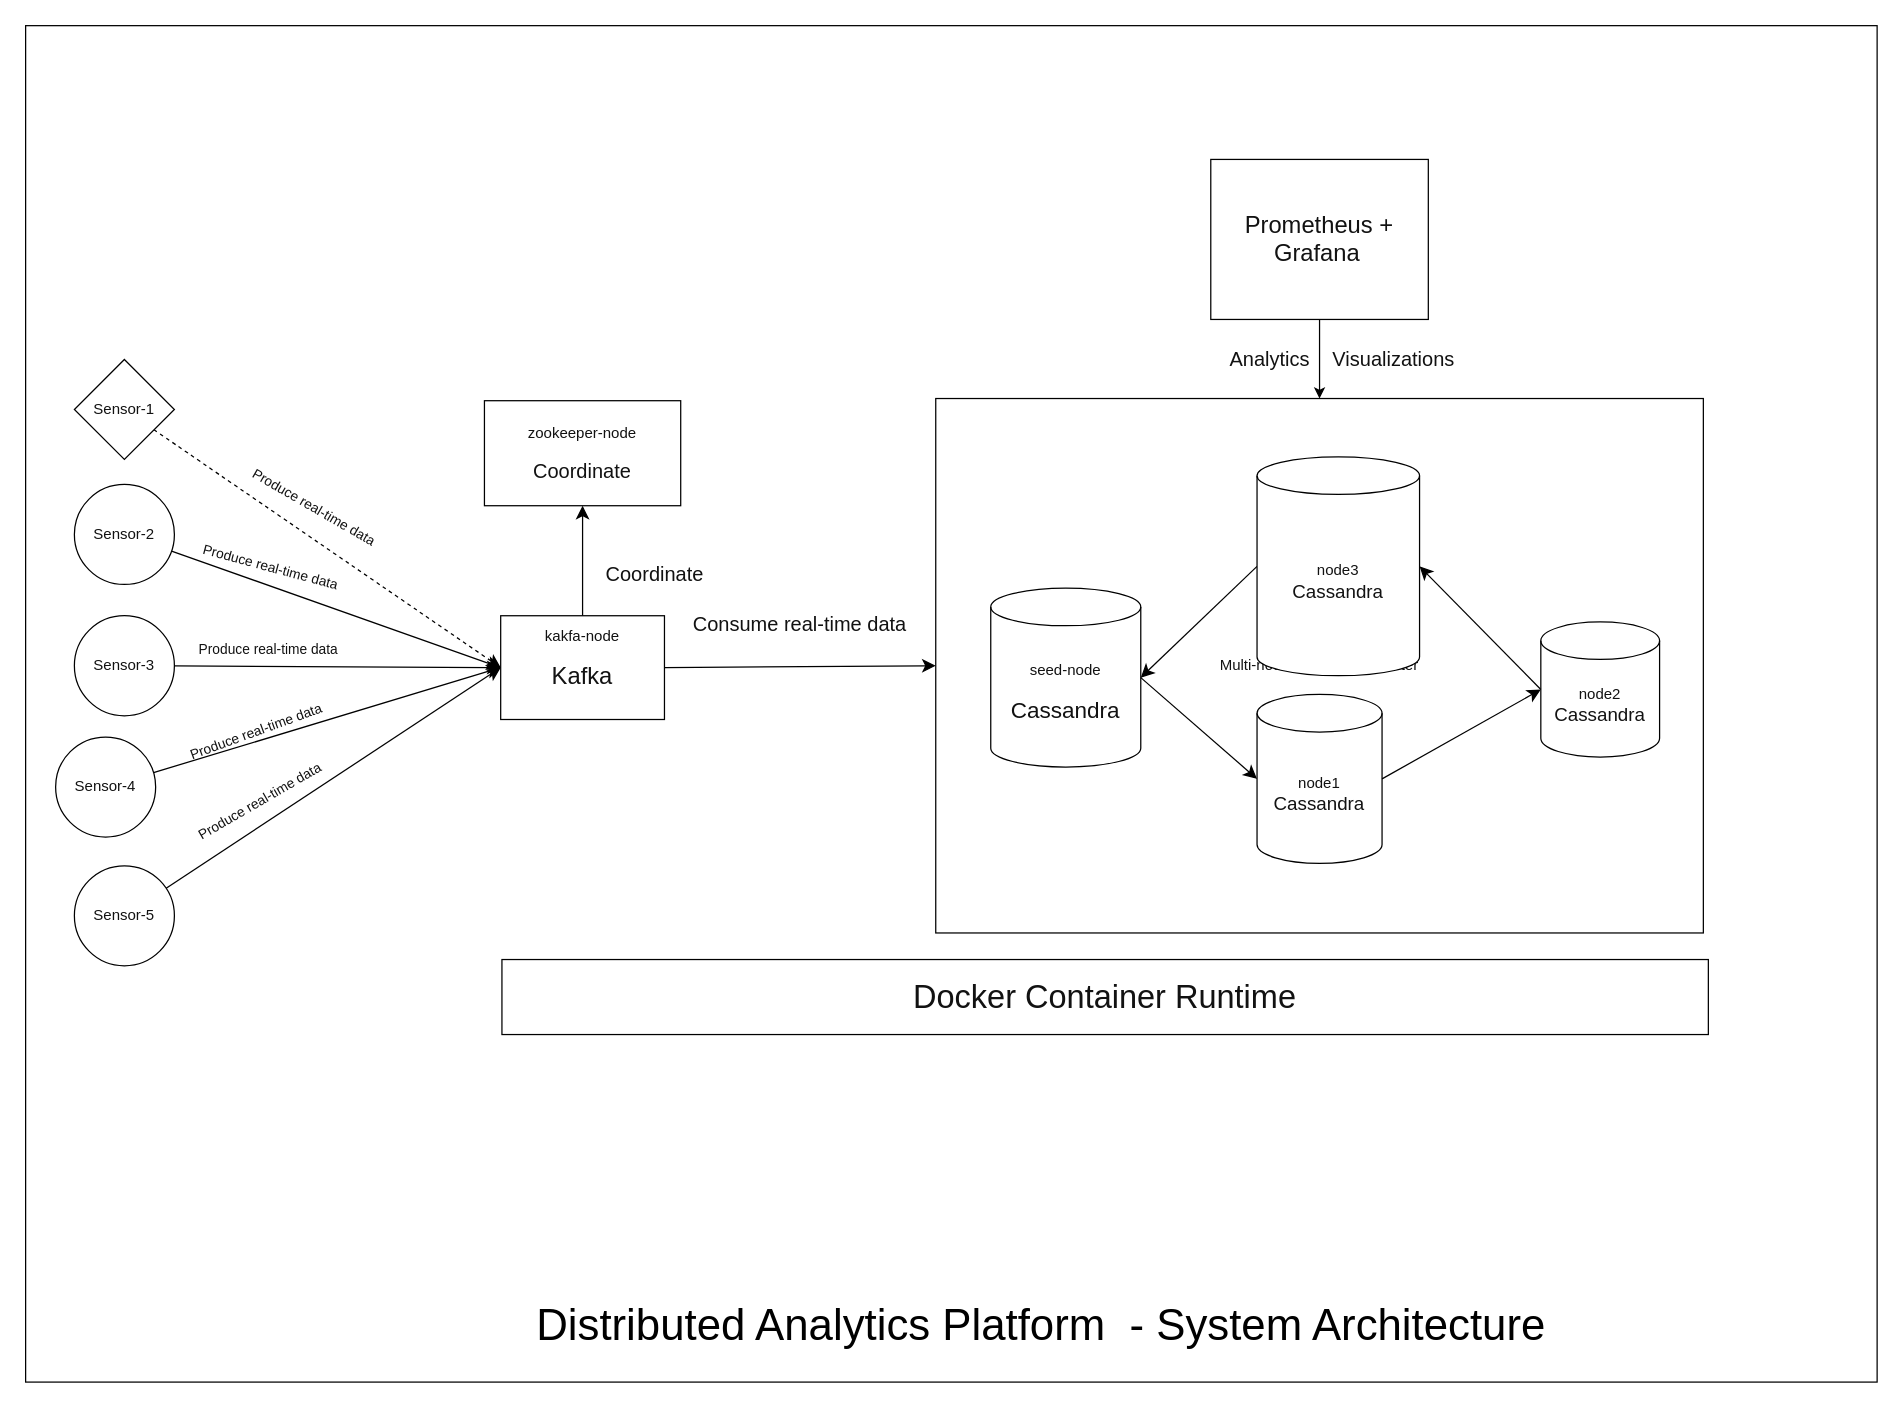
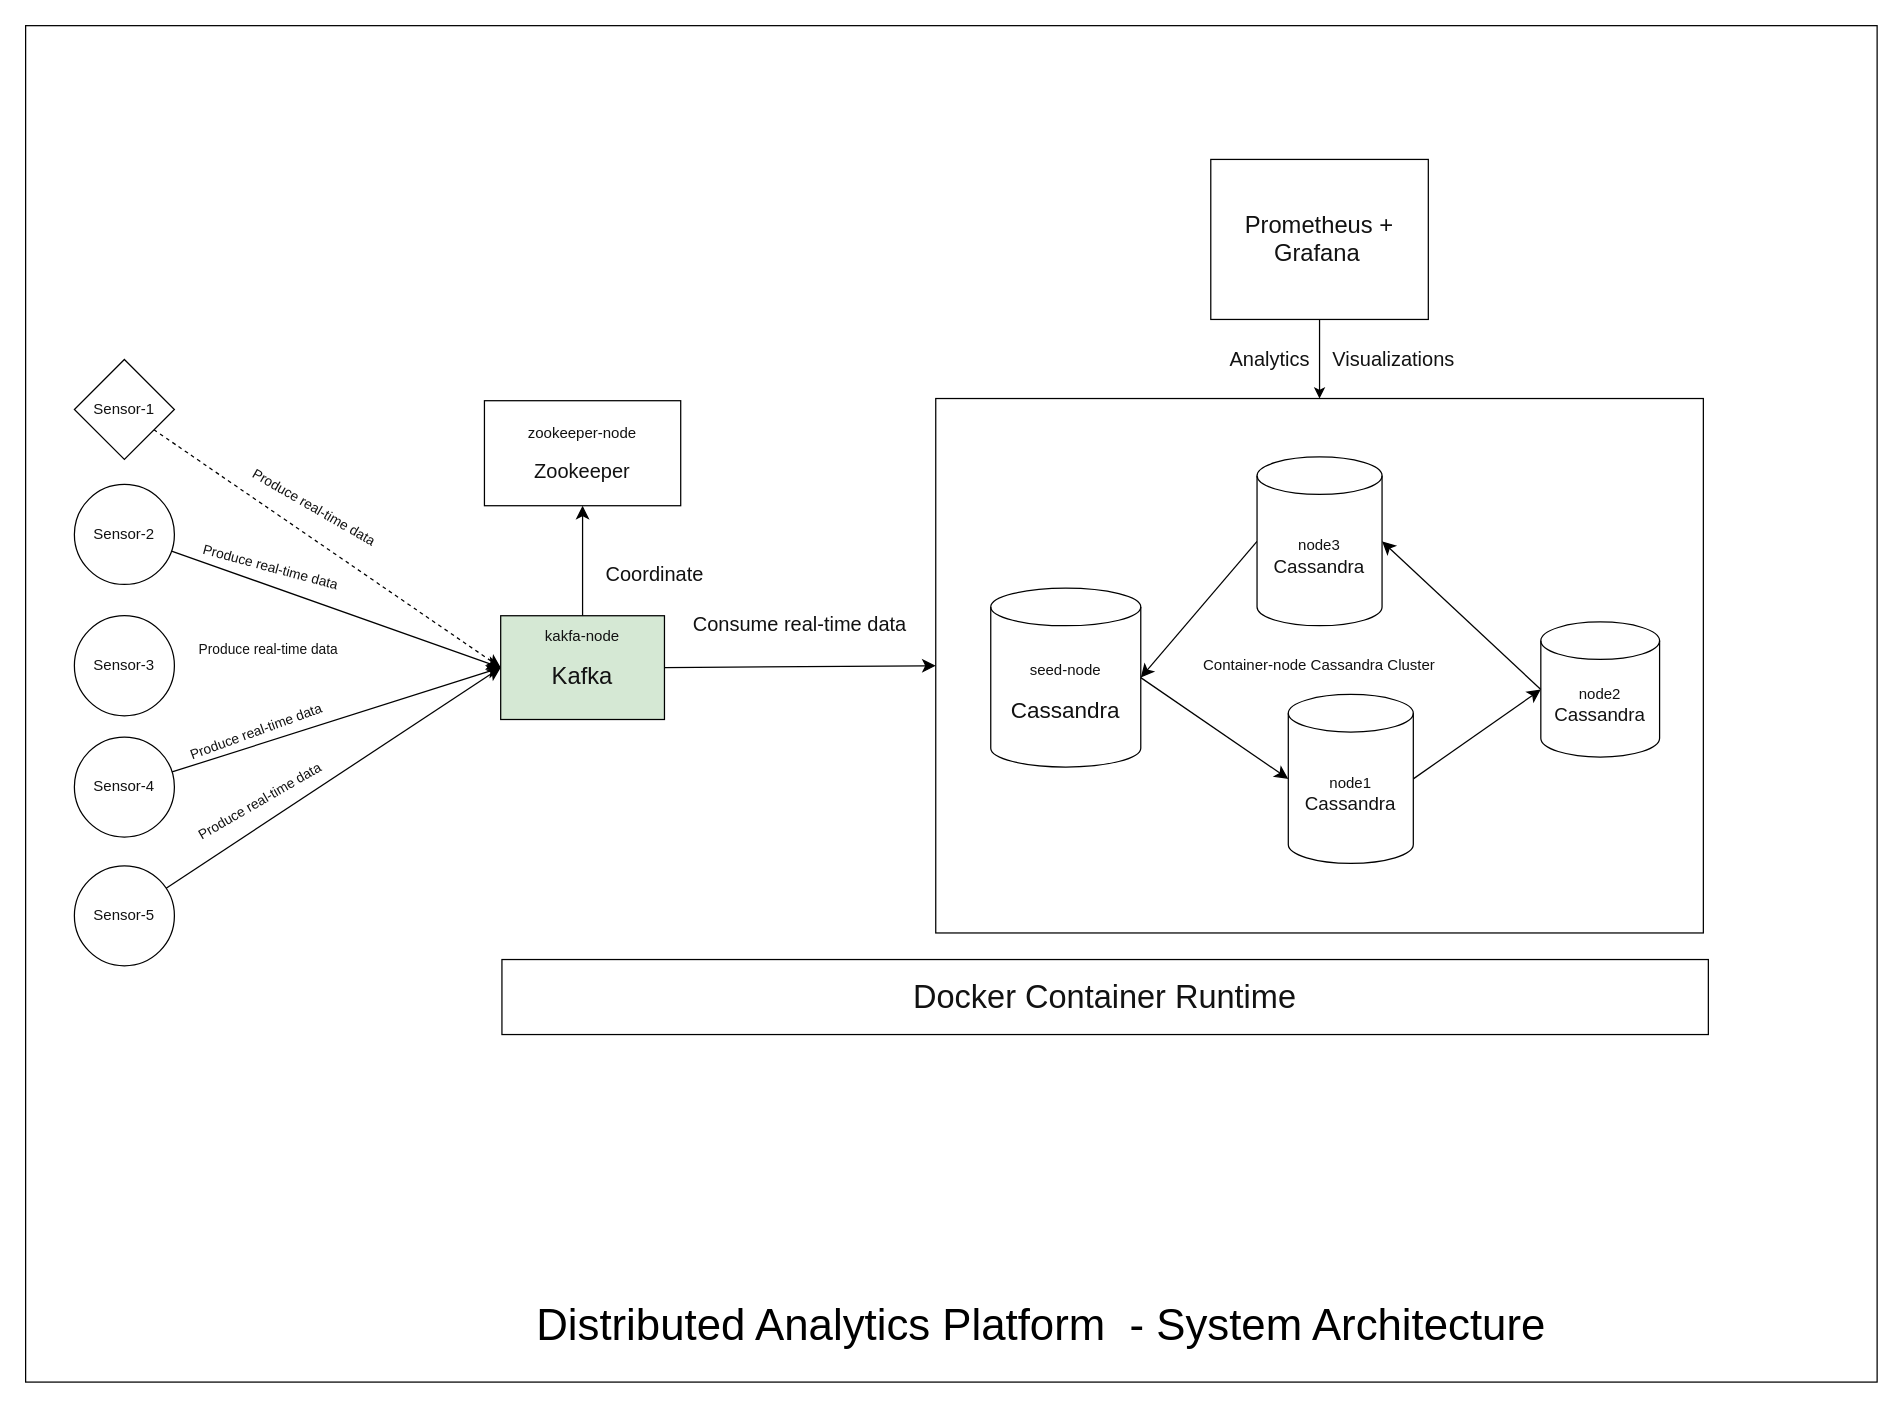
(583, 453) -> (583, 453)
(1338, 566) -> (1319, 541)
(1319, 666) -> (1319, 666)
(331, 667) -> none
(583, 668) -> (583, 668)
(1319, 779) -> (1351, 779)
(106, 787) -> (124, 787)
